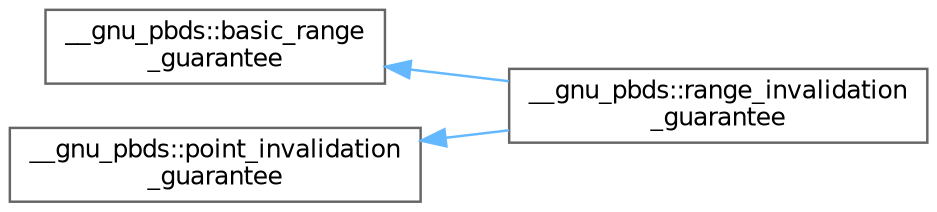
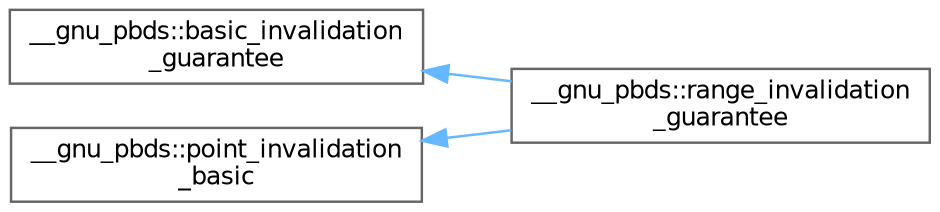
(215, 47) -> (216, 47)
(215, 165) -> (216, 165)
